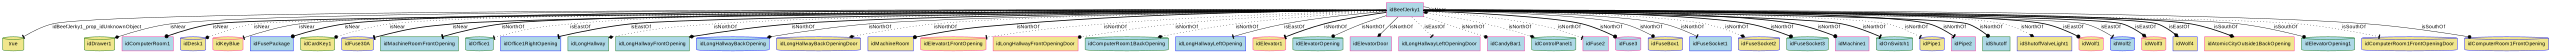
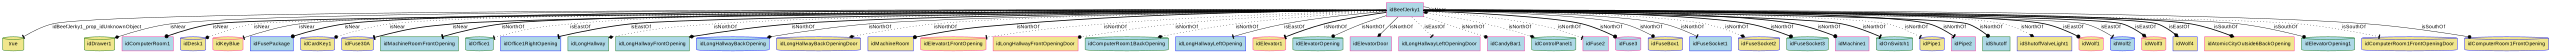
(318, 44) -> (318, 44)
(2249, 44) -> (2249, 44)
